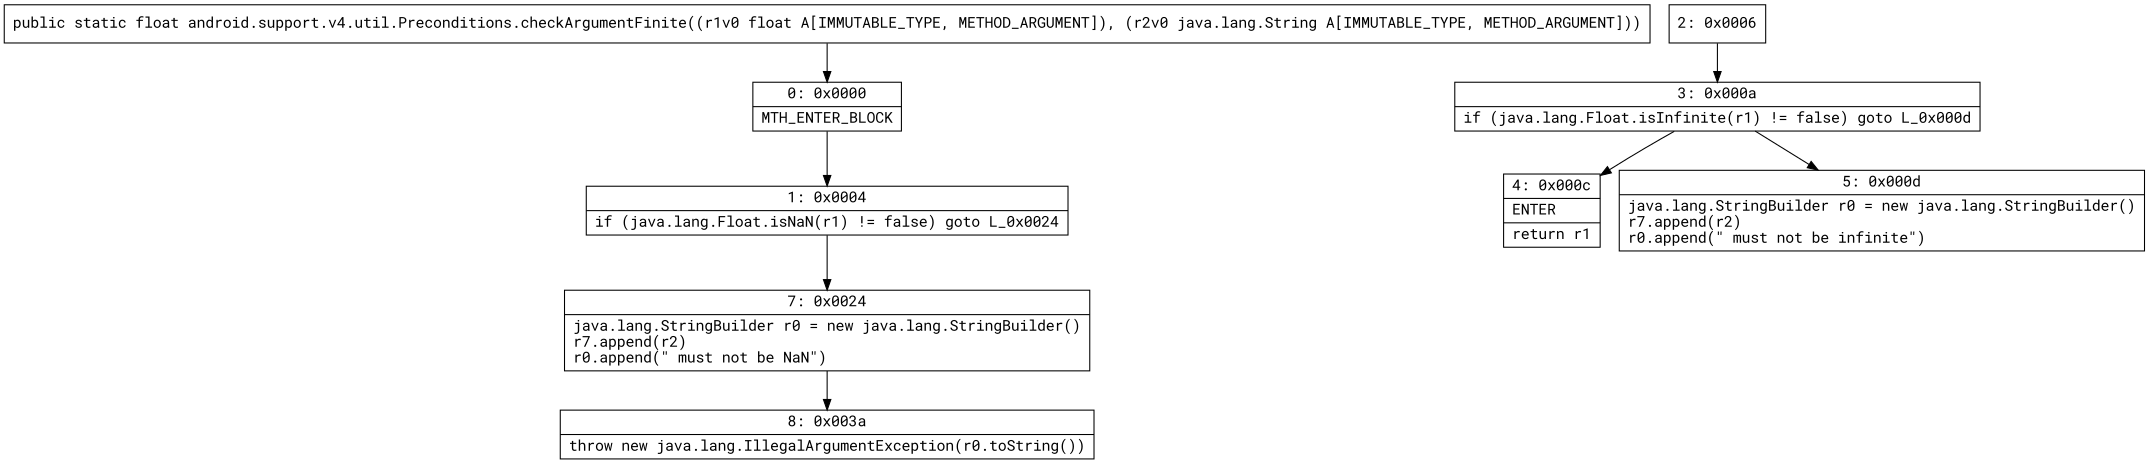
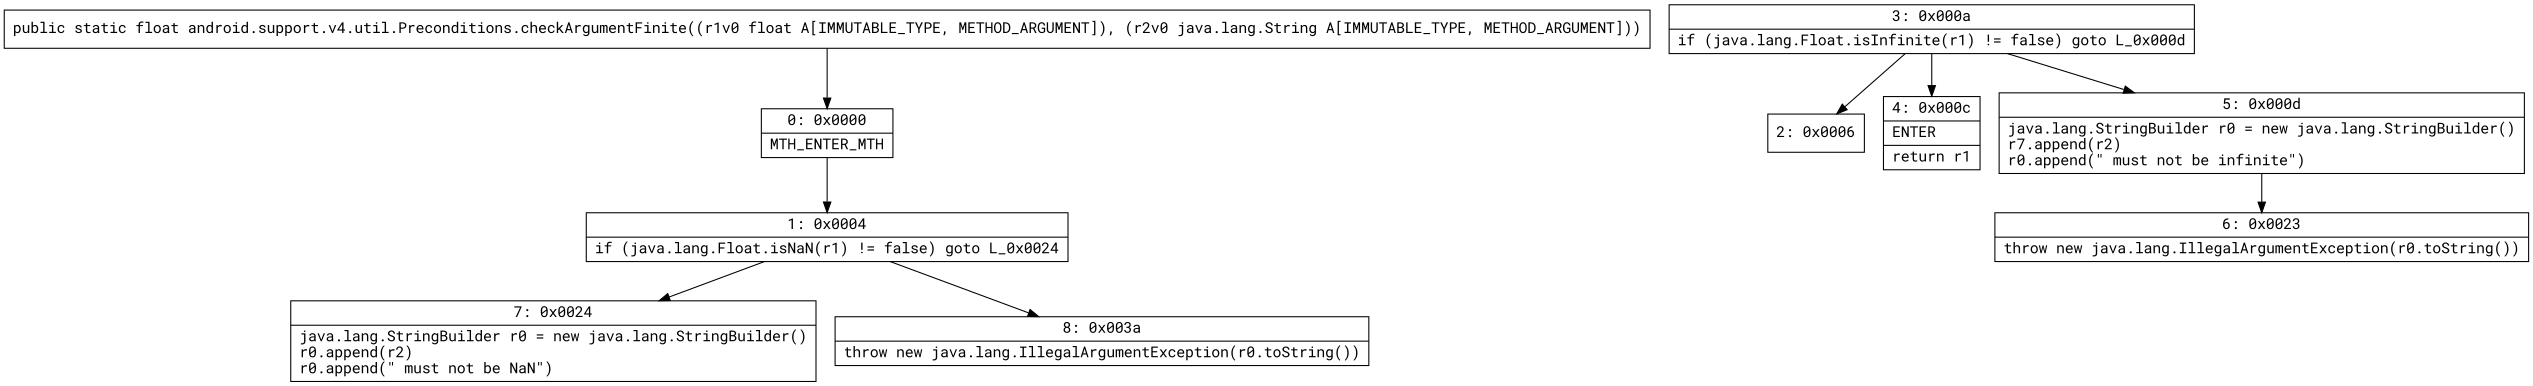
(1717, 57) -> (1875, 80)
(827, 118) -> (827, 145)
none -> (2262, 237)
(630, 342) -> (357, 353)
(827, 385) -> (959, 287)
